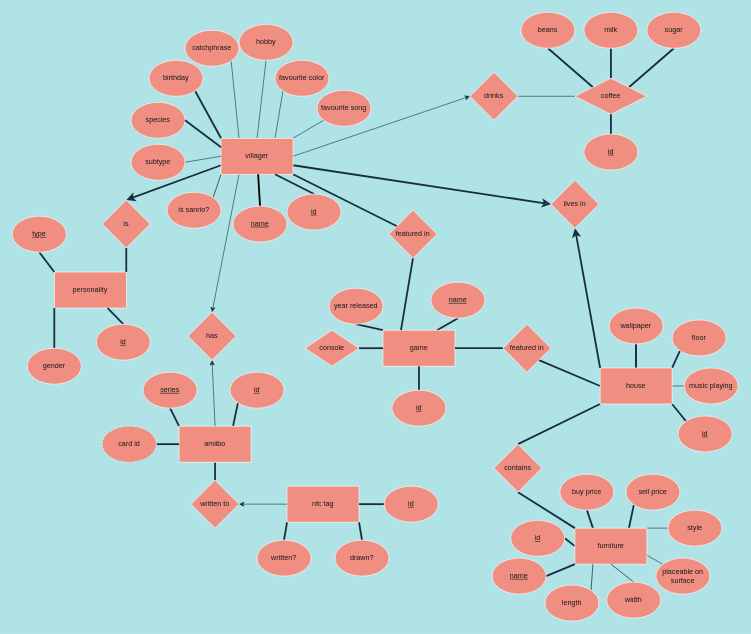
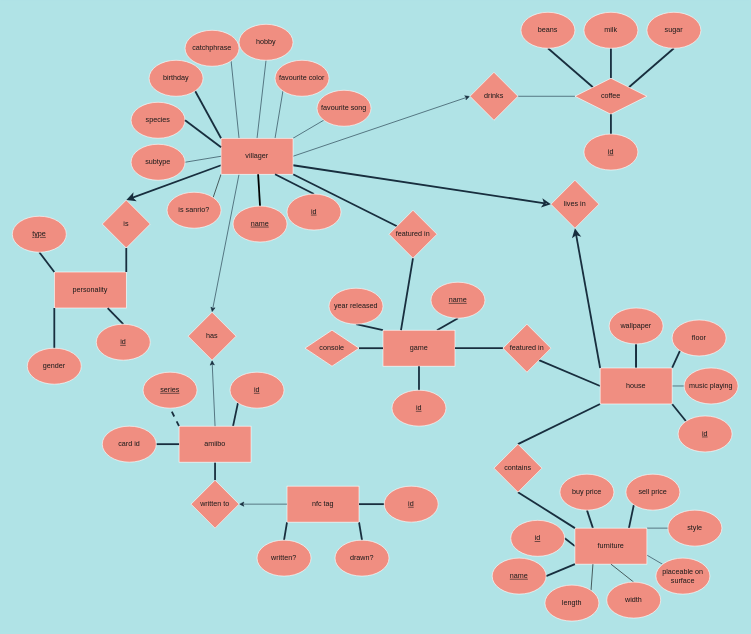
(174, 416) -> (174, 416)
(129, 444) -> (129, 444)
